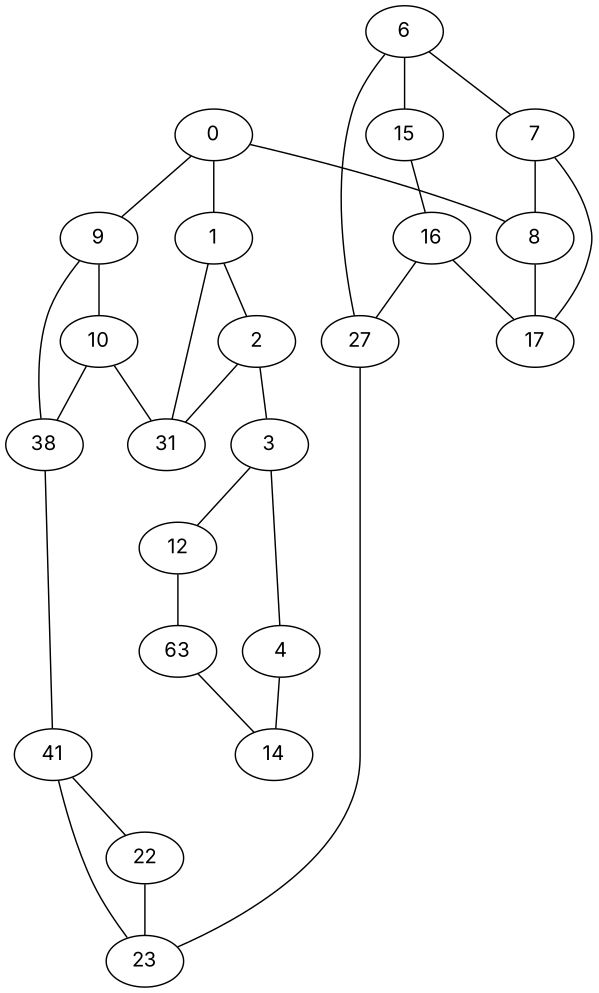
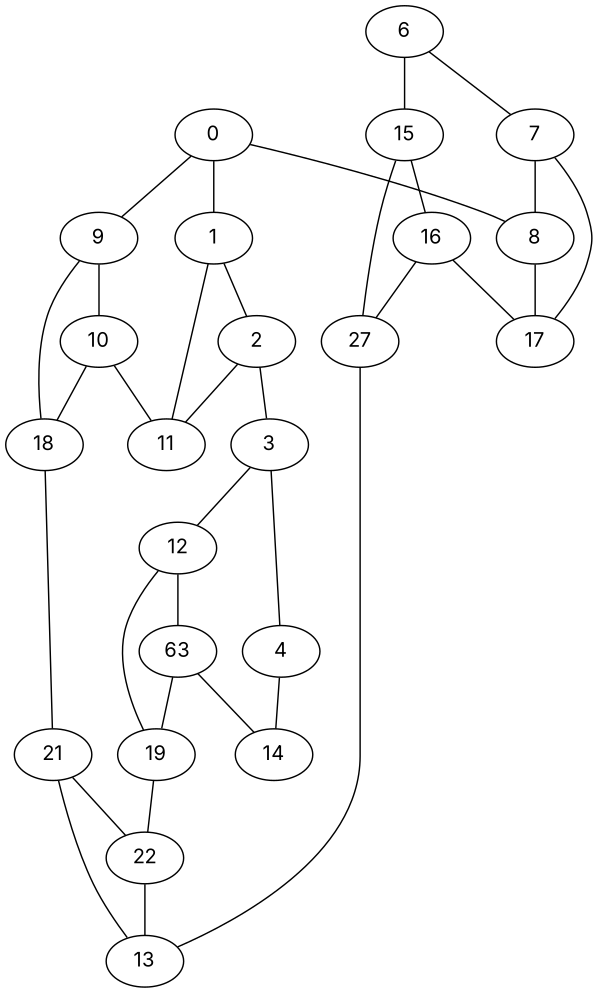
(342, 181) -> (375, 237)
(44, 445) -> (44, 445)
(166, 445) -> (166, 445)
(53, 755) -> (53, 755)
none -> (156, 755)
(145, 961) -> (145, 961)
